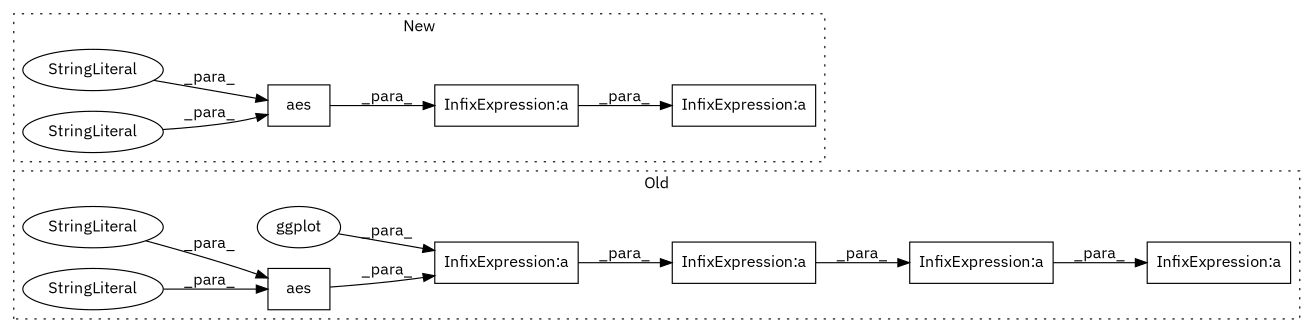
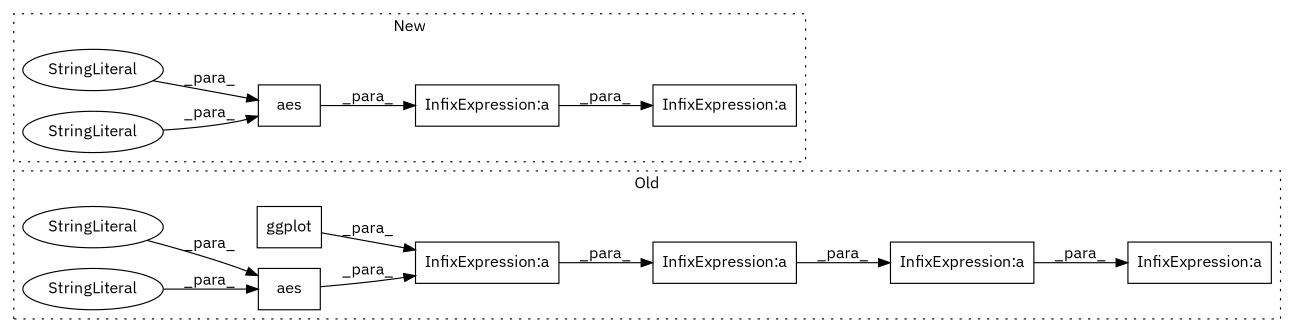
(299, 227) -> (289, 227)
